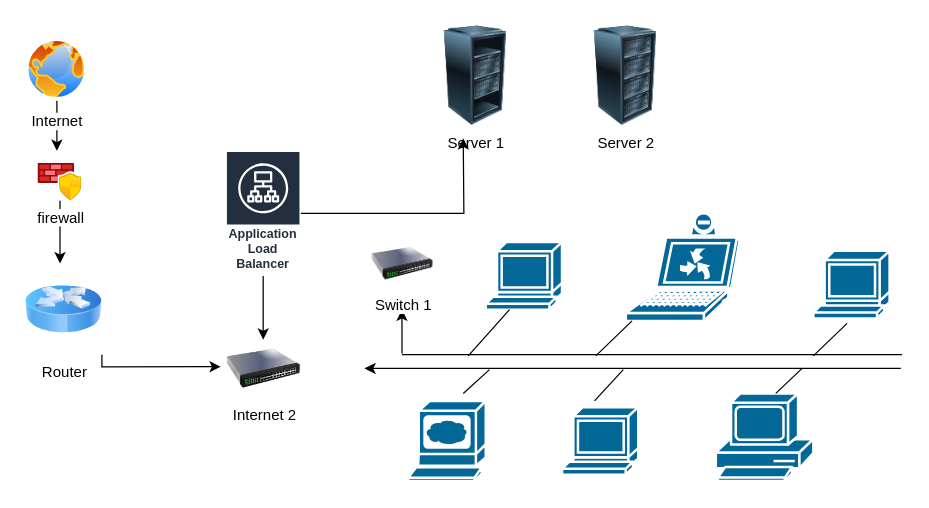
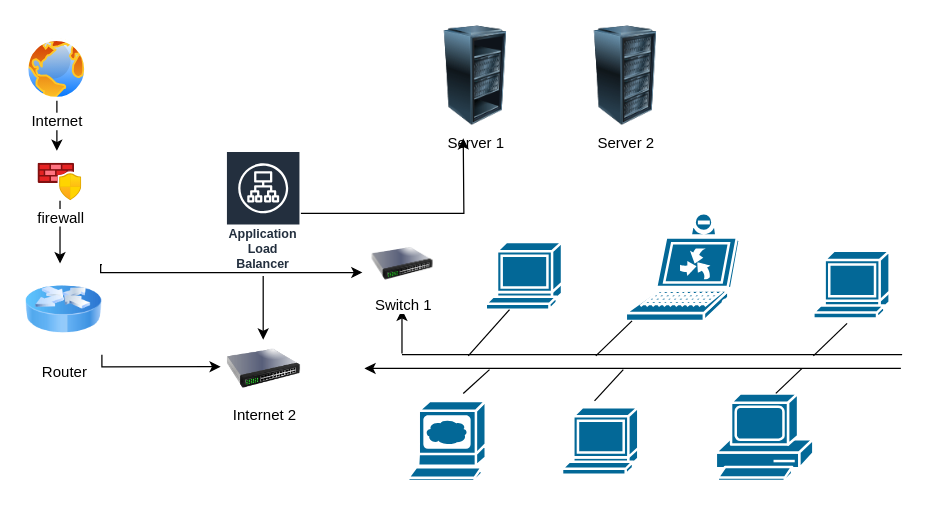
none -> (223, 272)
